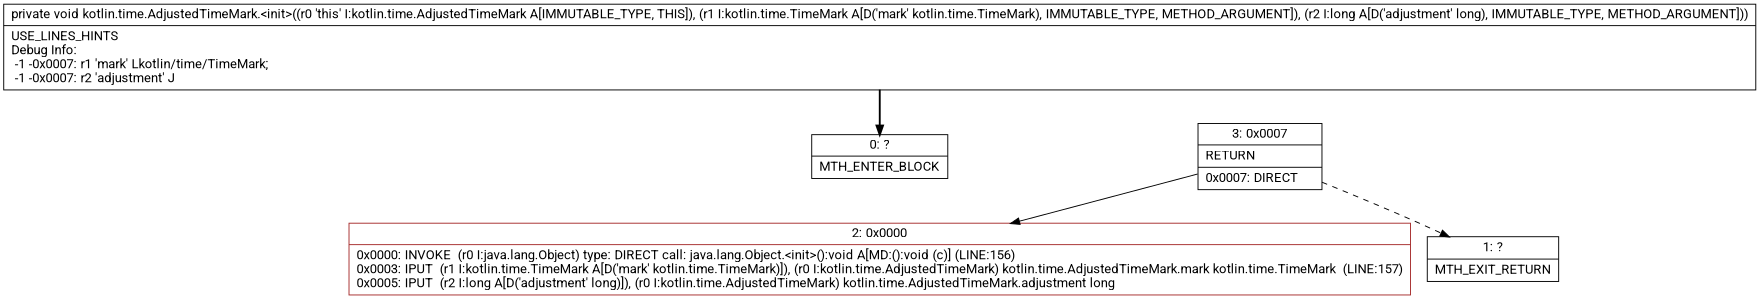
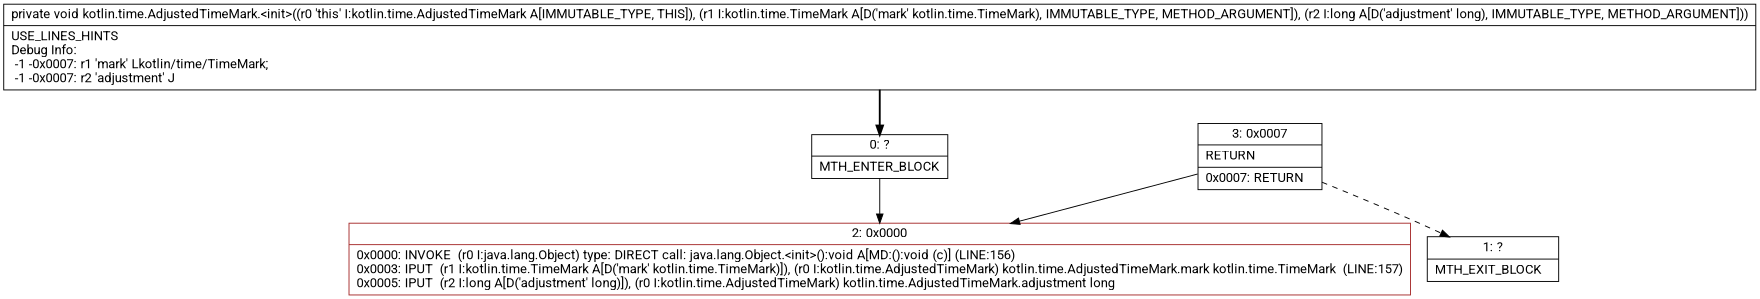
(1257, 178) -> (1260, 178)
none -> (880, 196)
(1493, 270) -> (1488, 270)
